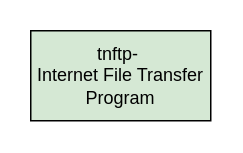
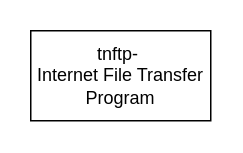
(121, 76) -> (121, 76)
